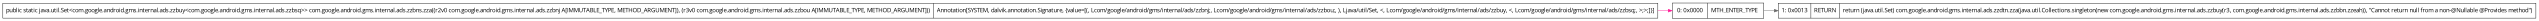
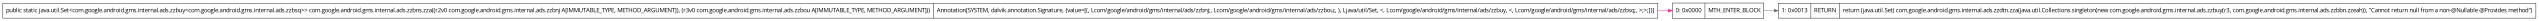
(1734, 10) -> (1734, 10)
